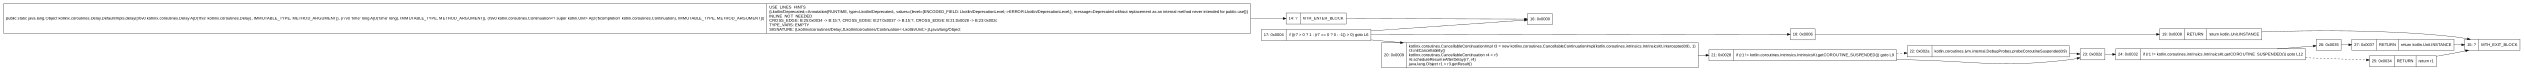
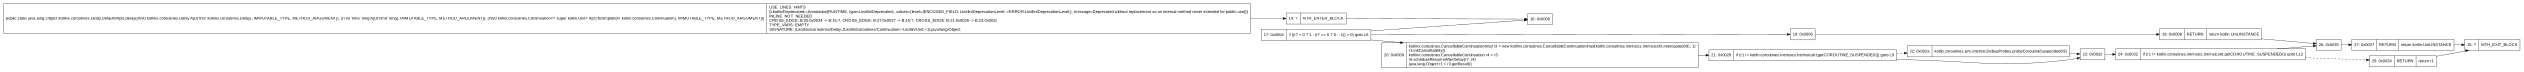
(2365, 31) -> (2287, 41)
